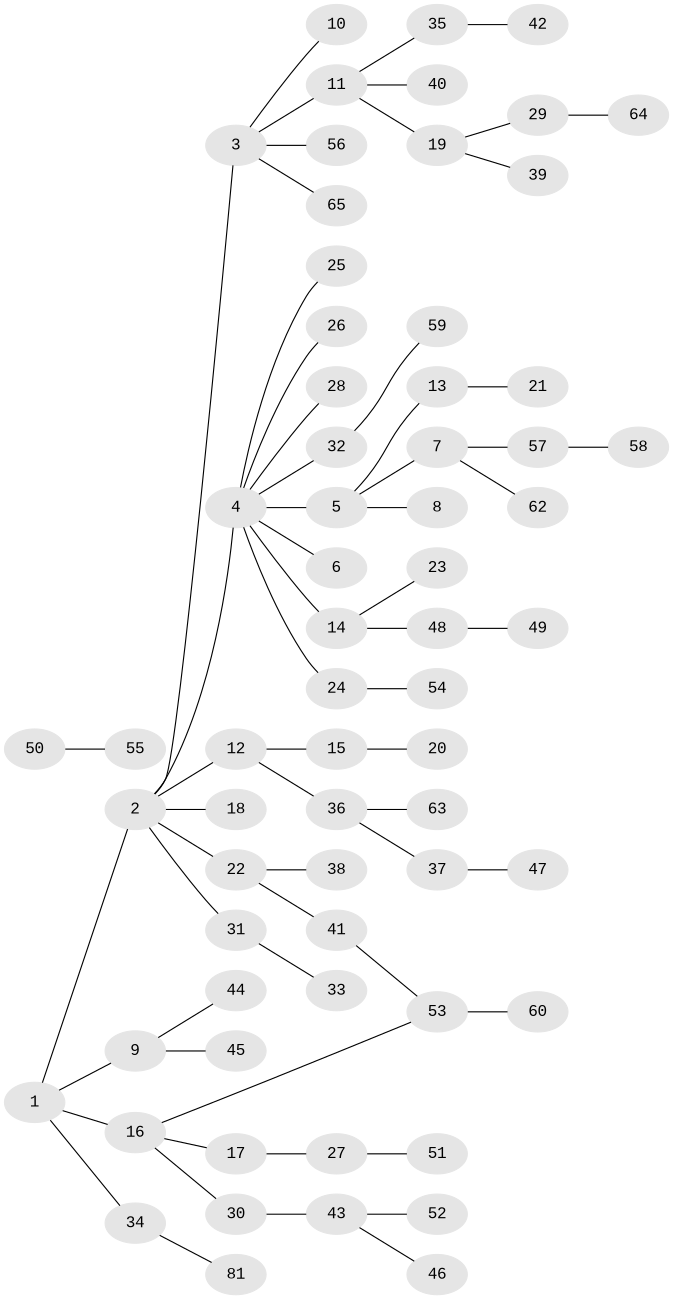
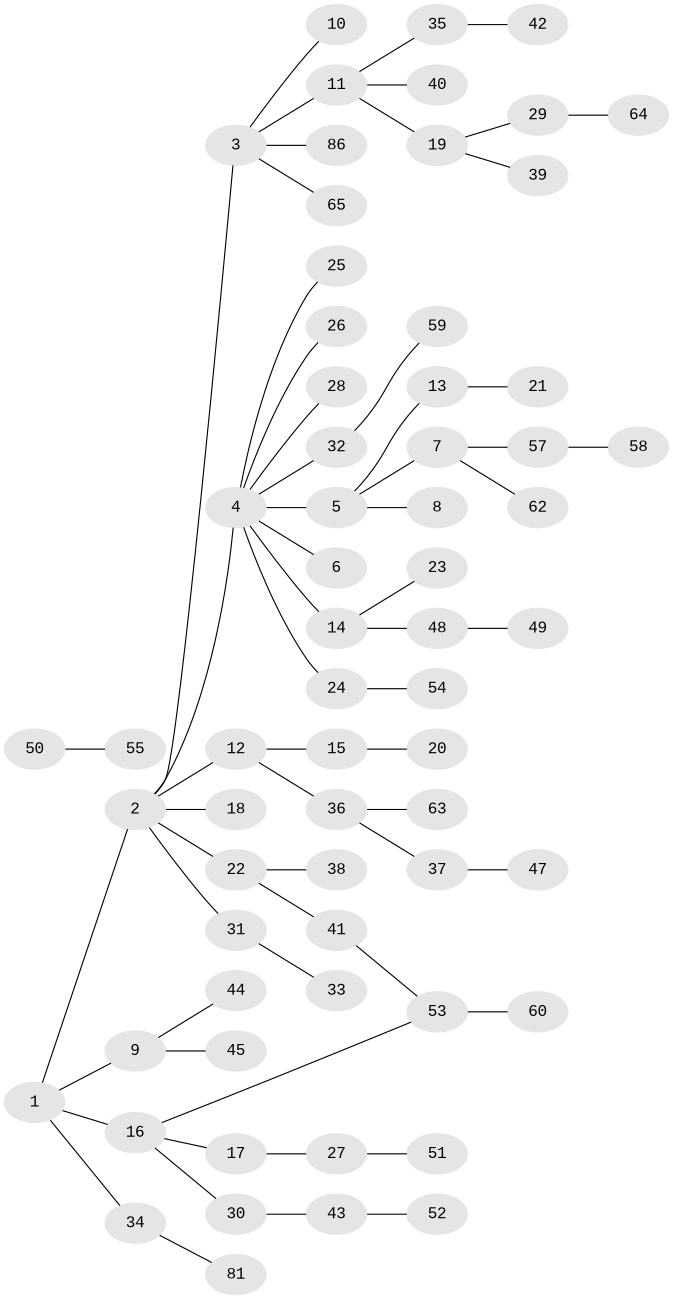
(337, 145) -> (337, 145)
(437, 1275) -> none
